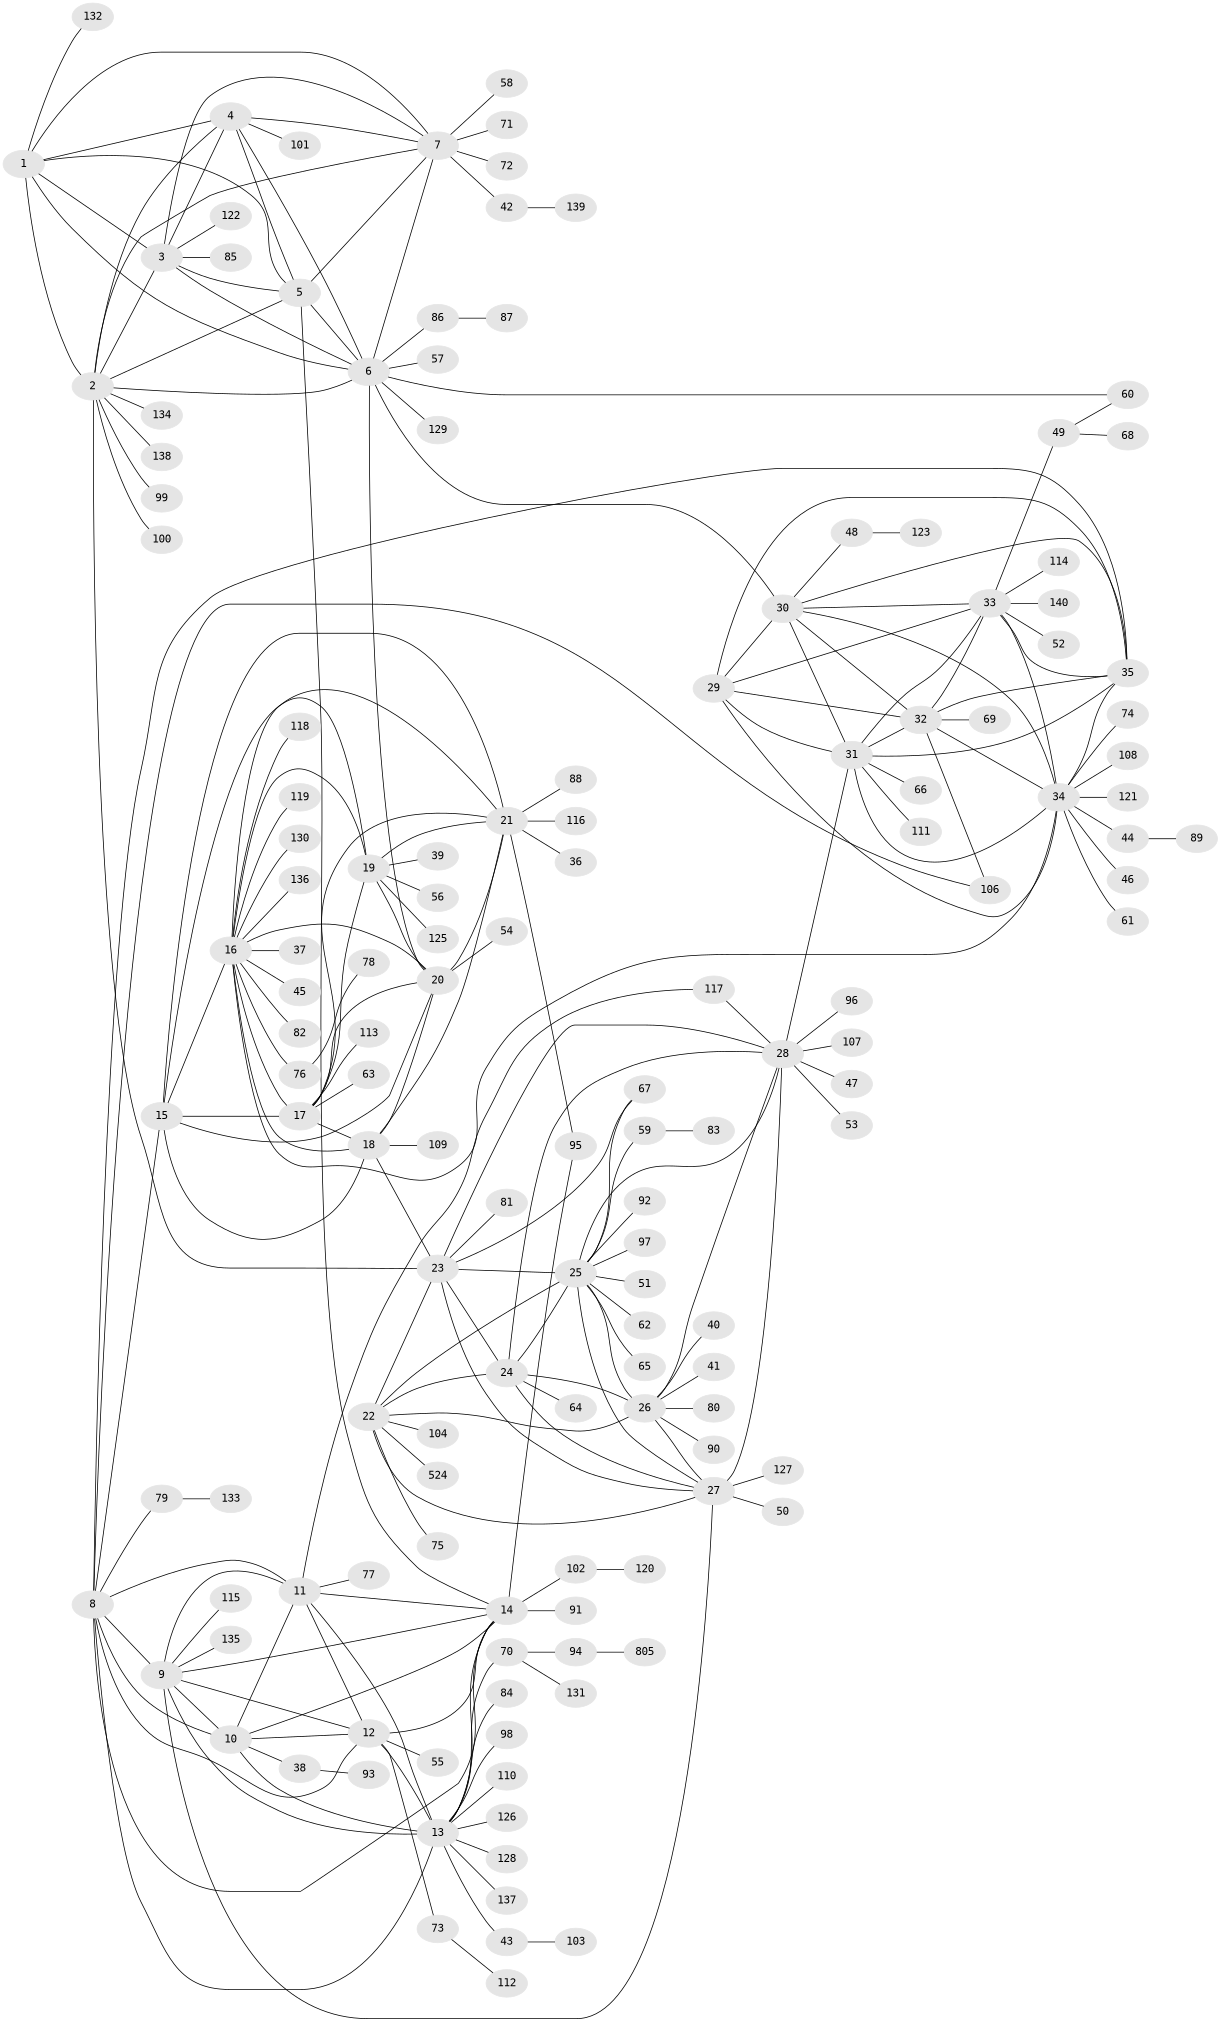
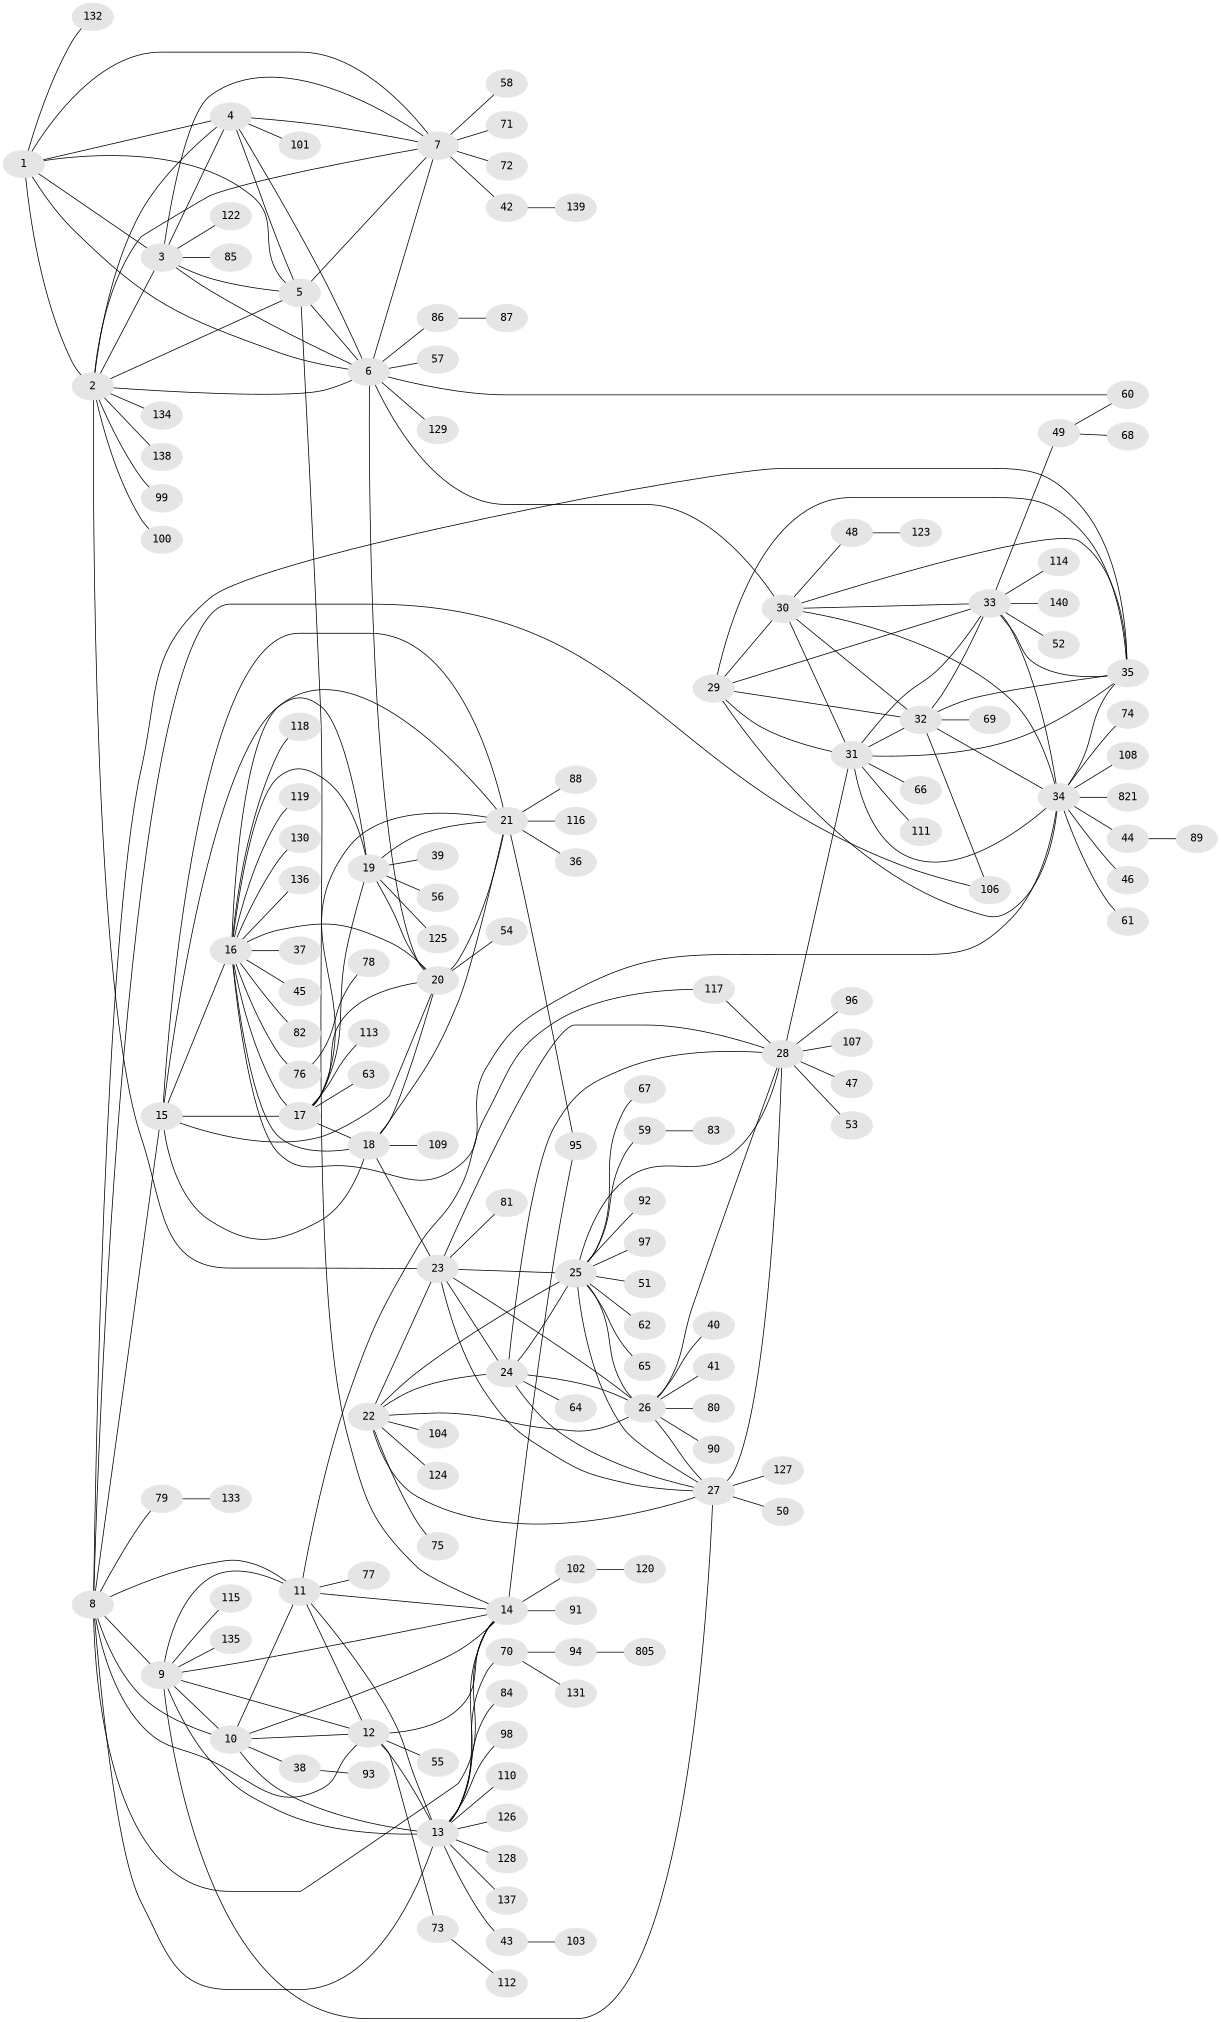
(1128, 797) -> (1128, 797)
(558, 1204) -> (548, 1339)
(438, 1476) -> (438, 1476)
